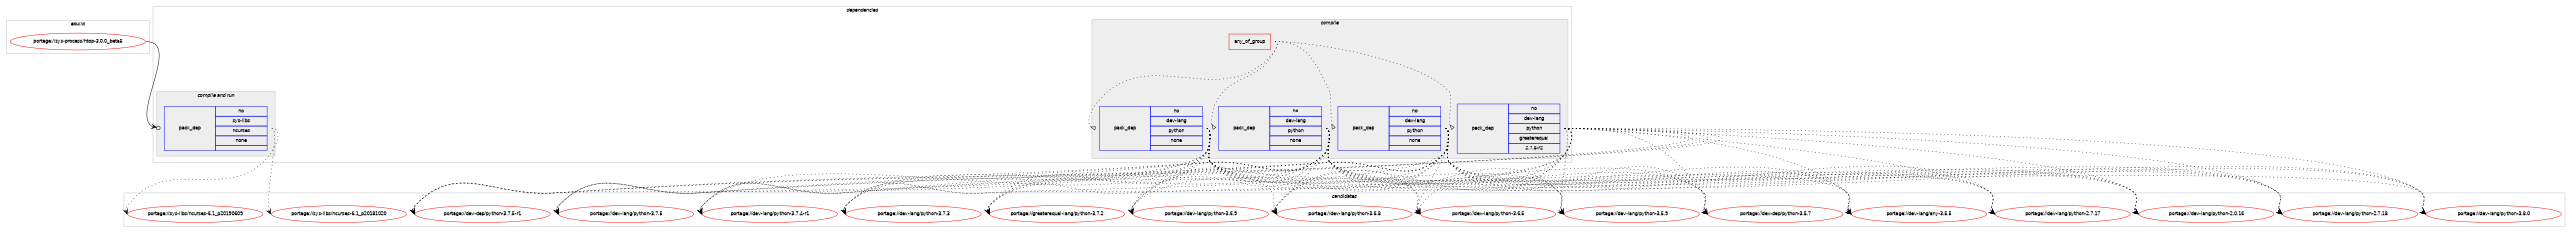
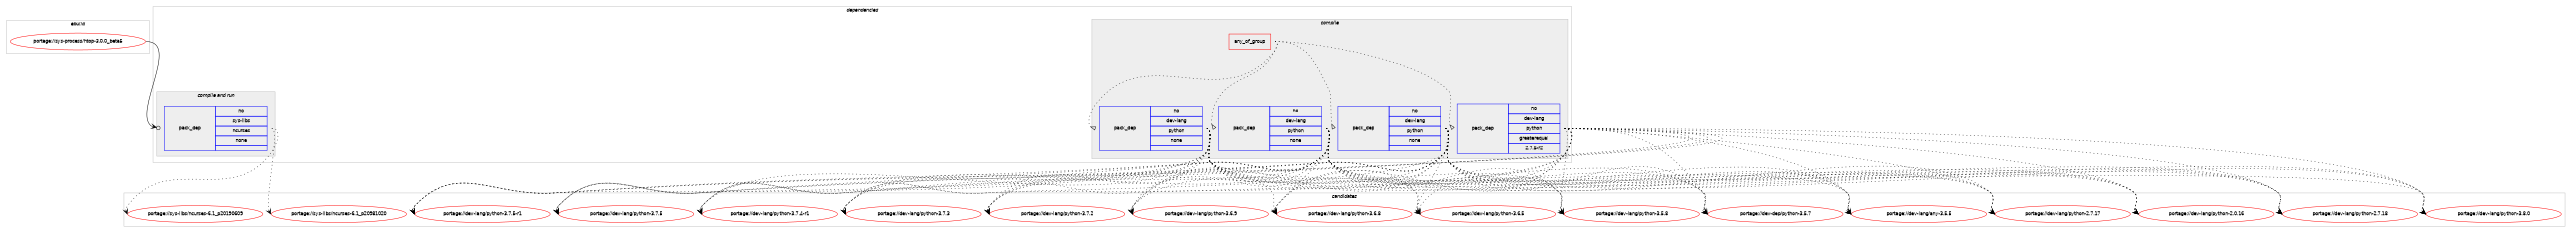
(339, 214) -> (339, 214)
(483, 214) -> (483, 214)
(1057, 214) -> (1057, 214)
(1632, 214) -> (1632, 214)
